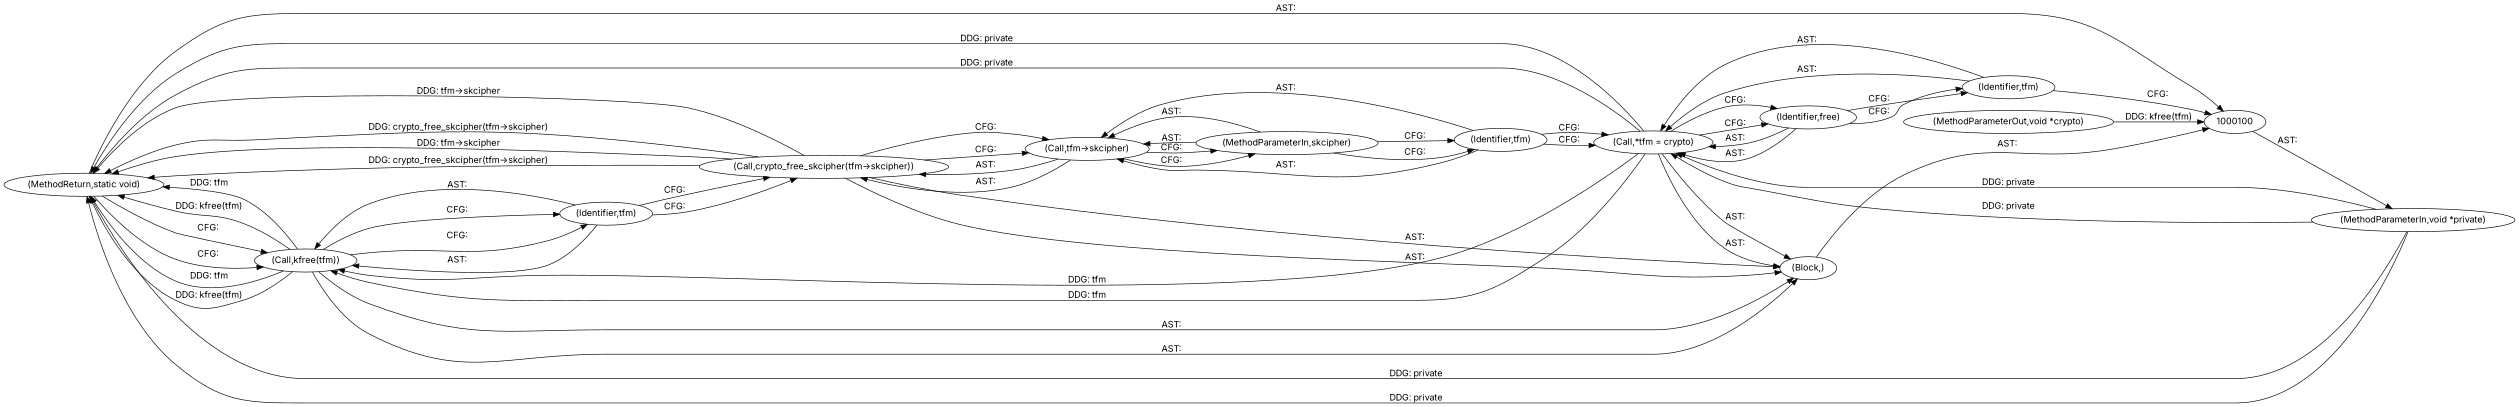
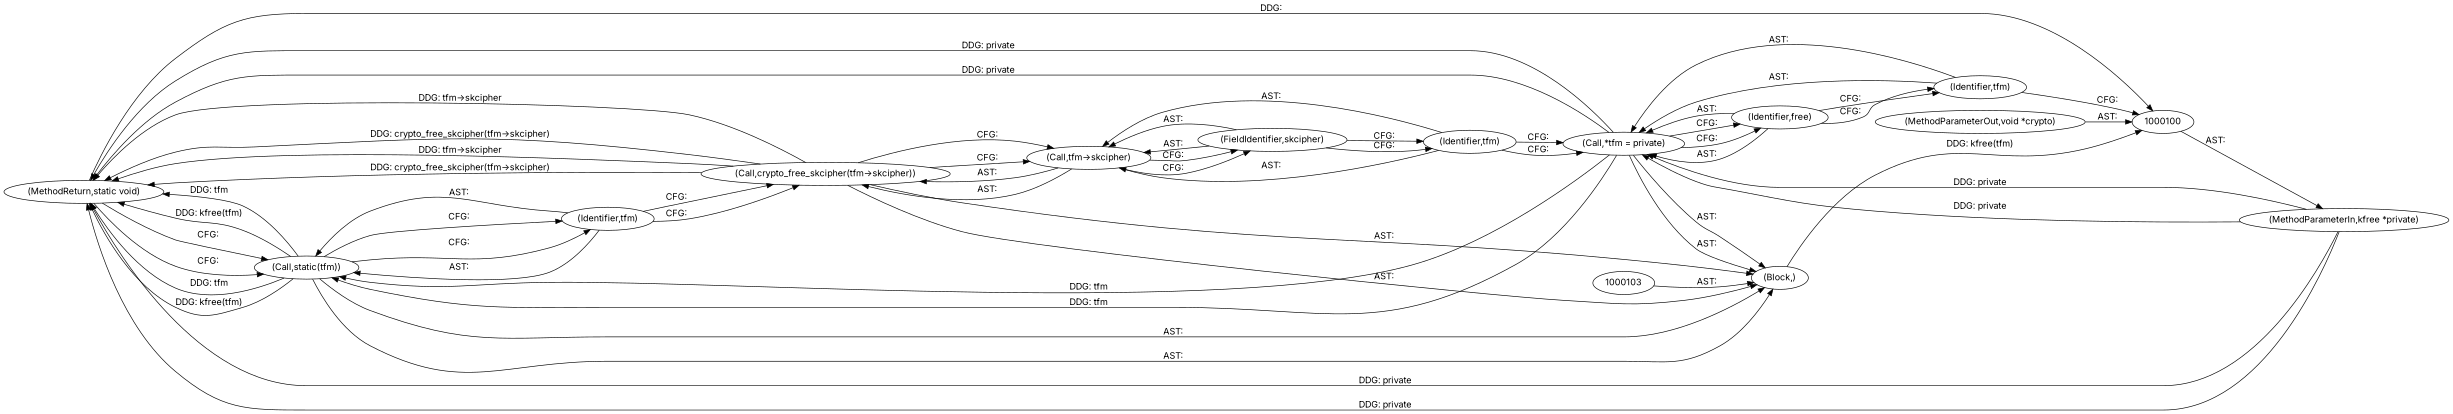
(1287, 9) -> (1272, 9)
(2159, 117) -> (2109, 117)
(1653, 142) -> (1624, 144)
(1287, 143) -> (1272, 140)
(2009, 144) -> (1980, 144)
(2413, 220) -> (2344, 220)
(306, 261) -> (307, 268)
none -> (1624, 283)
